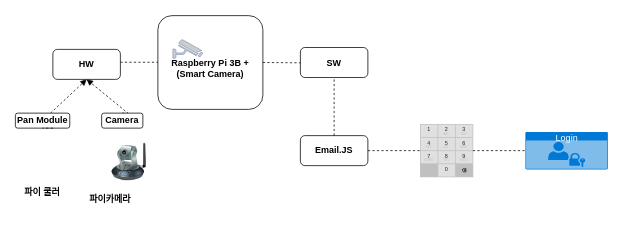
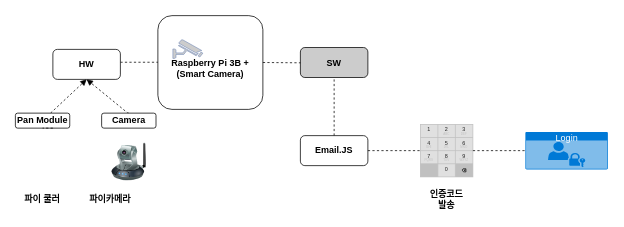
(334, 62) -> (334, 62)
(122, 120) -> (129, 120)
(43, 192) -> (43, 199)
none -> (447, 199)
